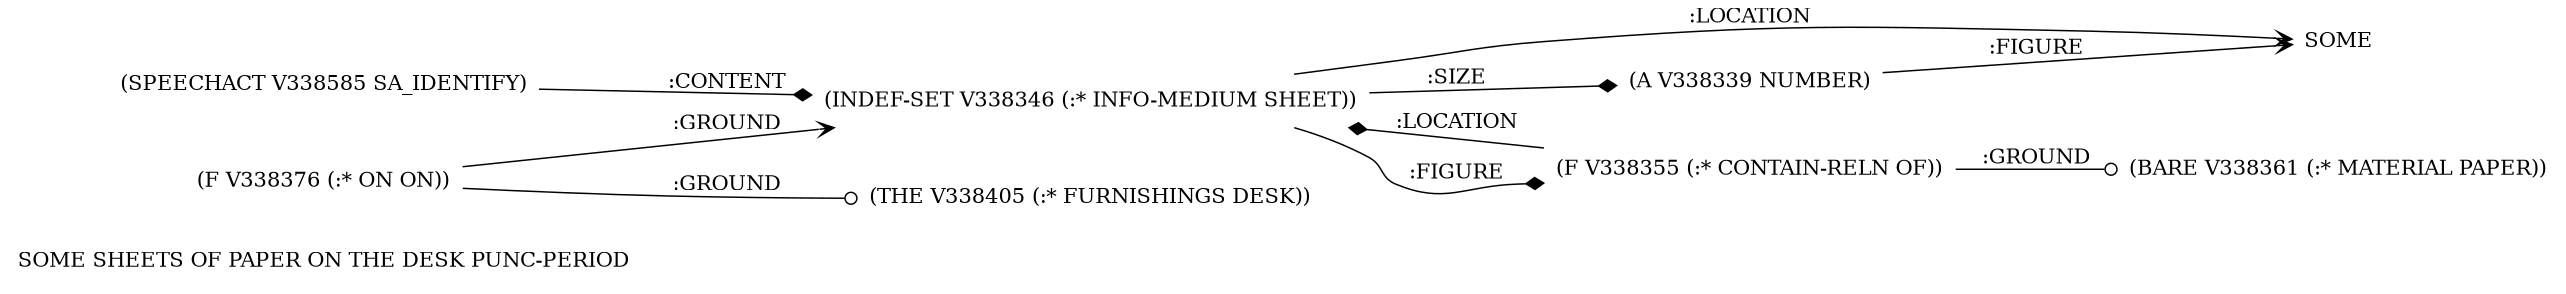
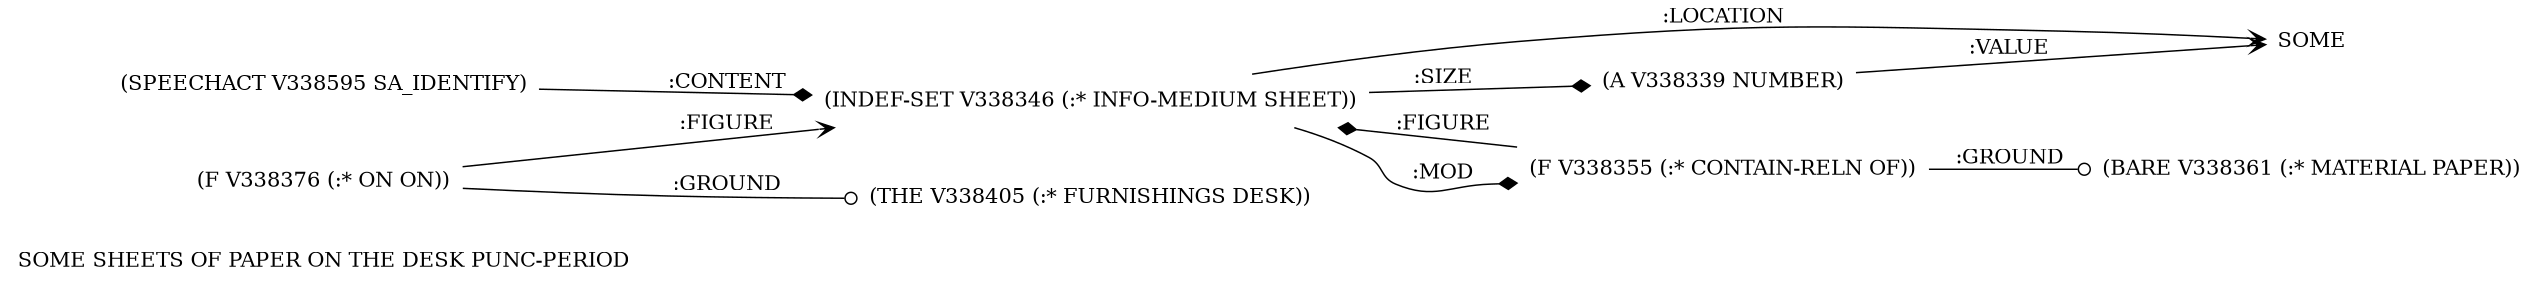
(2036, 48) -> (2010, 48)
(324, 85) -> (324, 85)
(1457, 122) -> (1443, 124)
(727, 124) -> (727, 124)
(1457, 173) -> (1443, 173)
